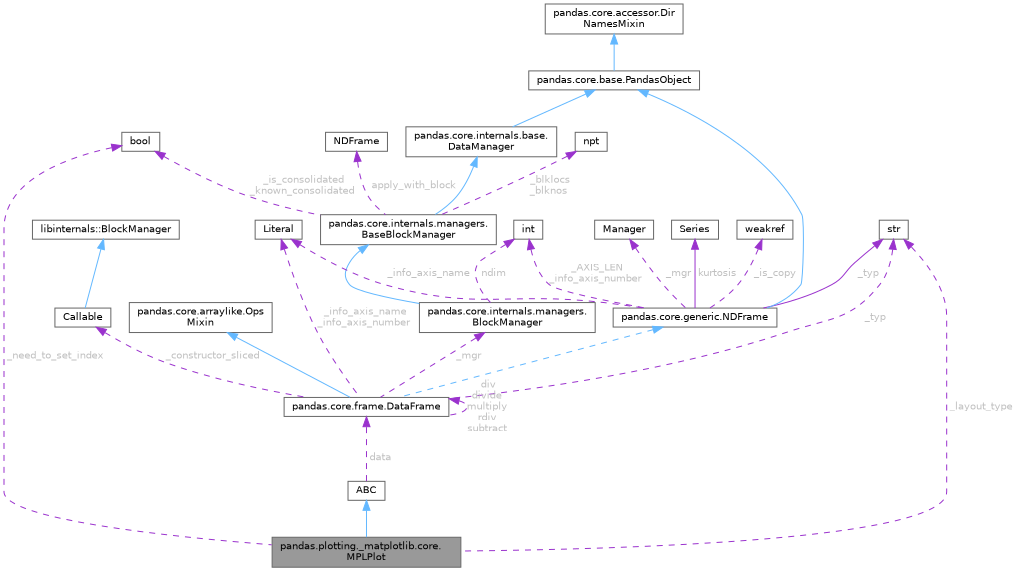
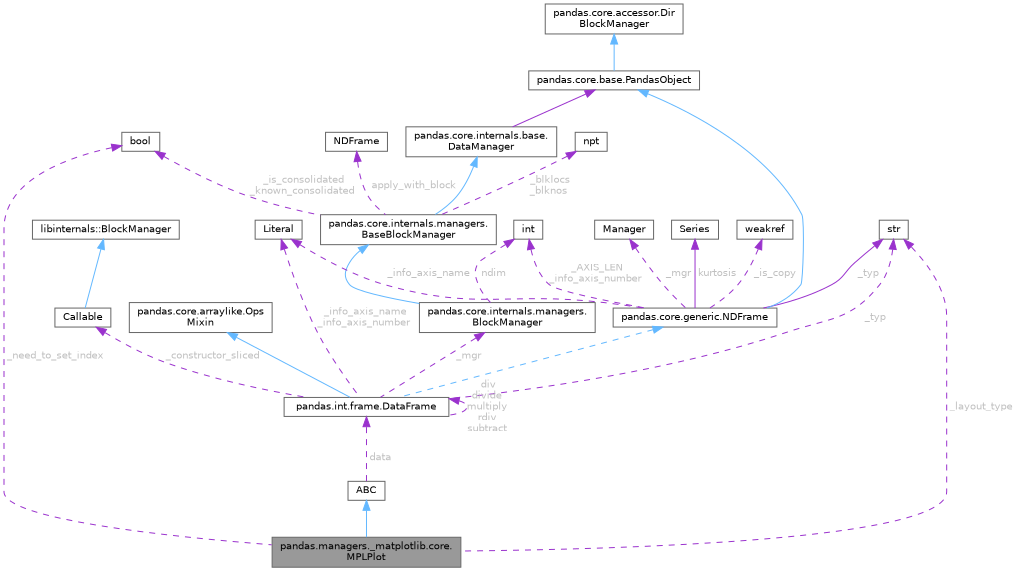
(614, 19) -> (614, 19)
(549, 110) -> (549, 110)
(366, 407) -> (366, 407)
(366, 552) -> (366, 552)
